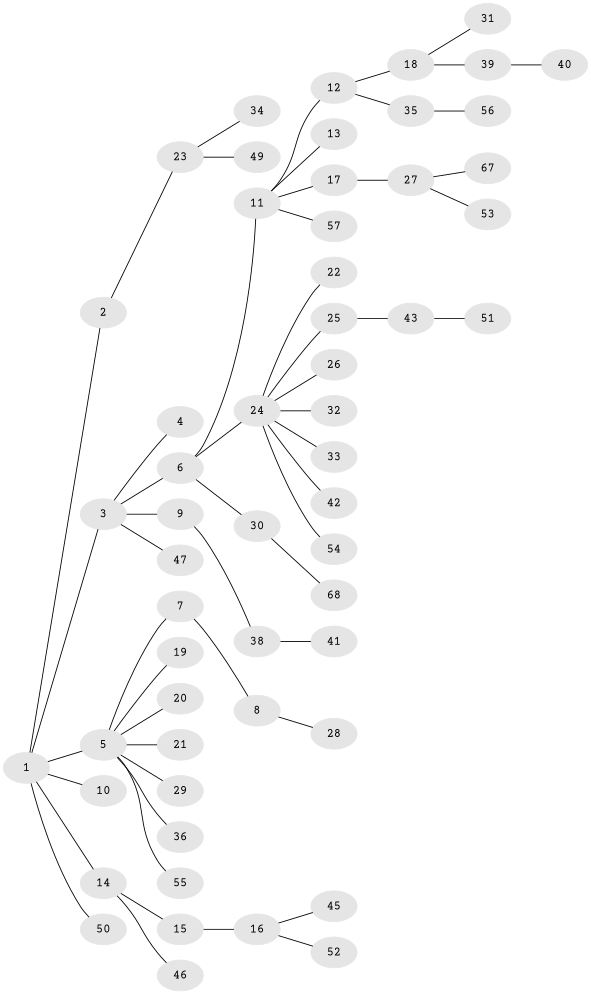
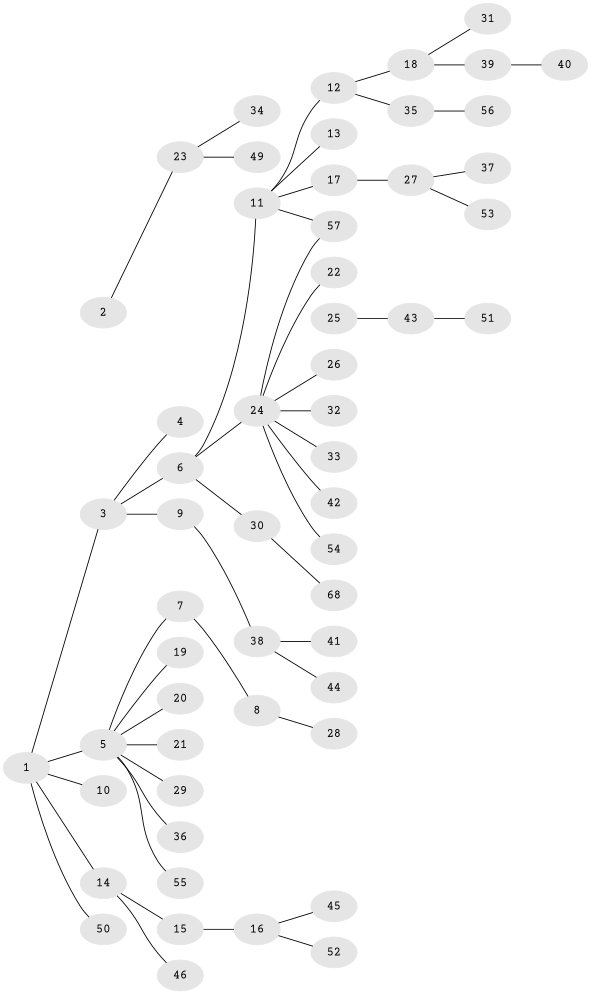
(488, 168) -> (488, 168)
(293, 363) -> (282, 314)
(65, 540) -> none
(180, 560) -> none
none -> (334, 688)
